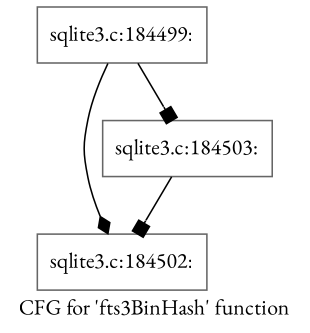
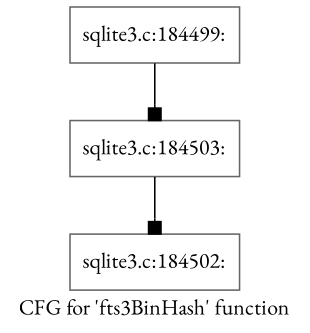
(85, 139) -> none
